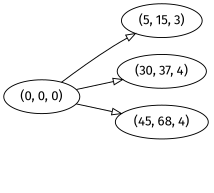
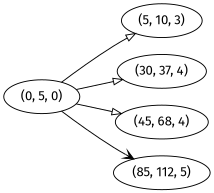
(162, 21) -> (162, 21)
(42, 97) -> (42, 97)
none -> (162, 173)
